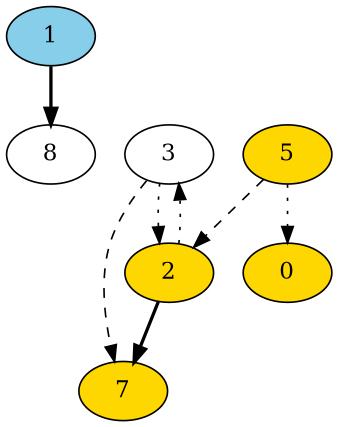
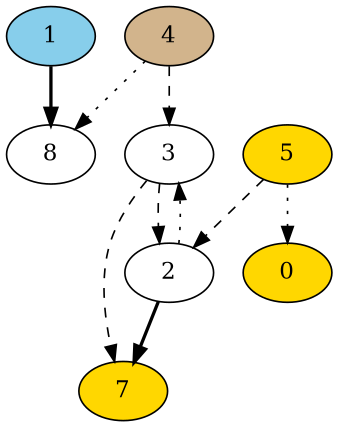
none -> (169, 36)
(158, 205) -> (158, 205)
(169, 273) -> (169, 273)
